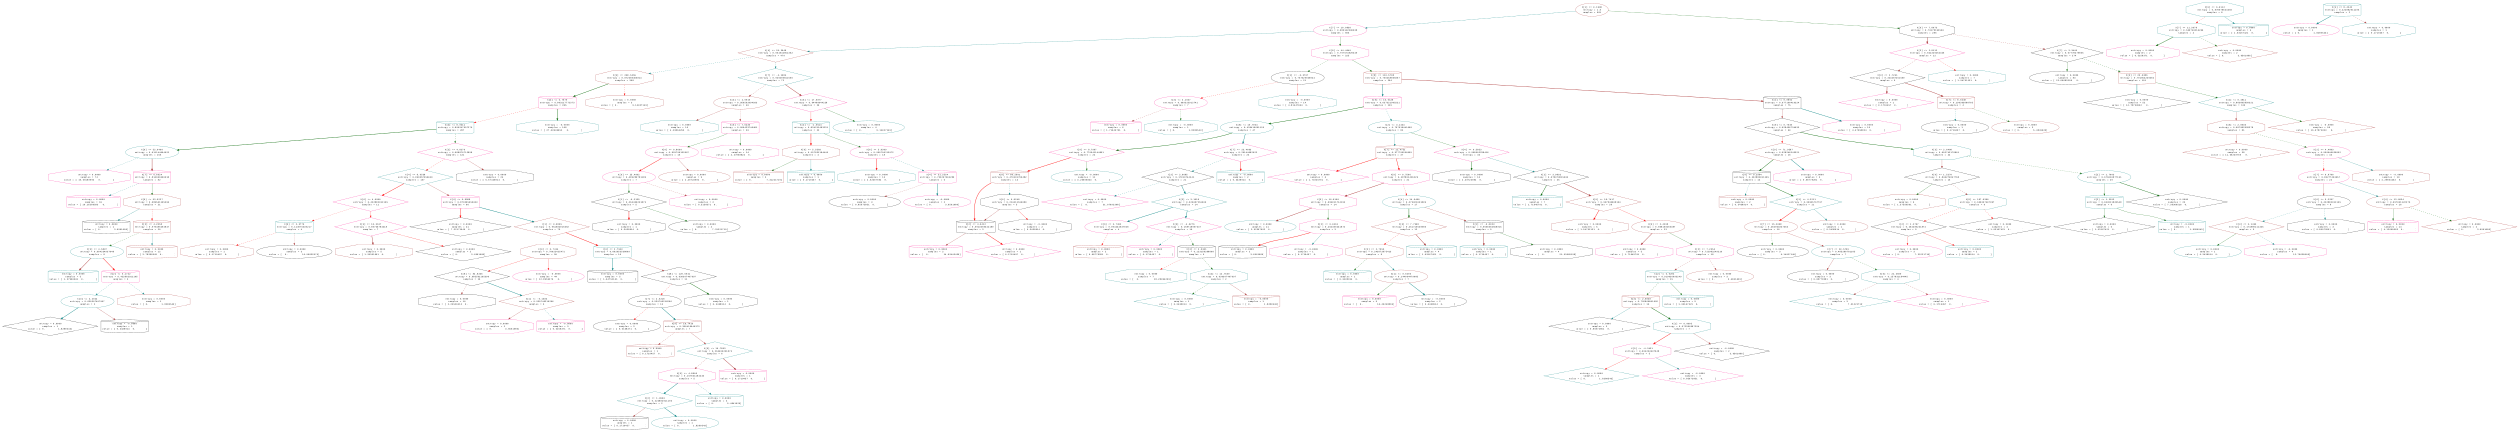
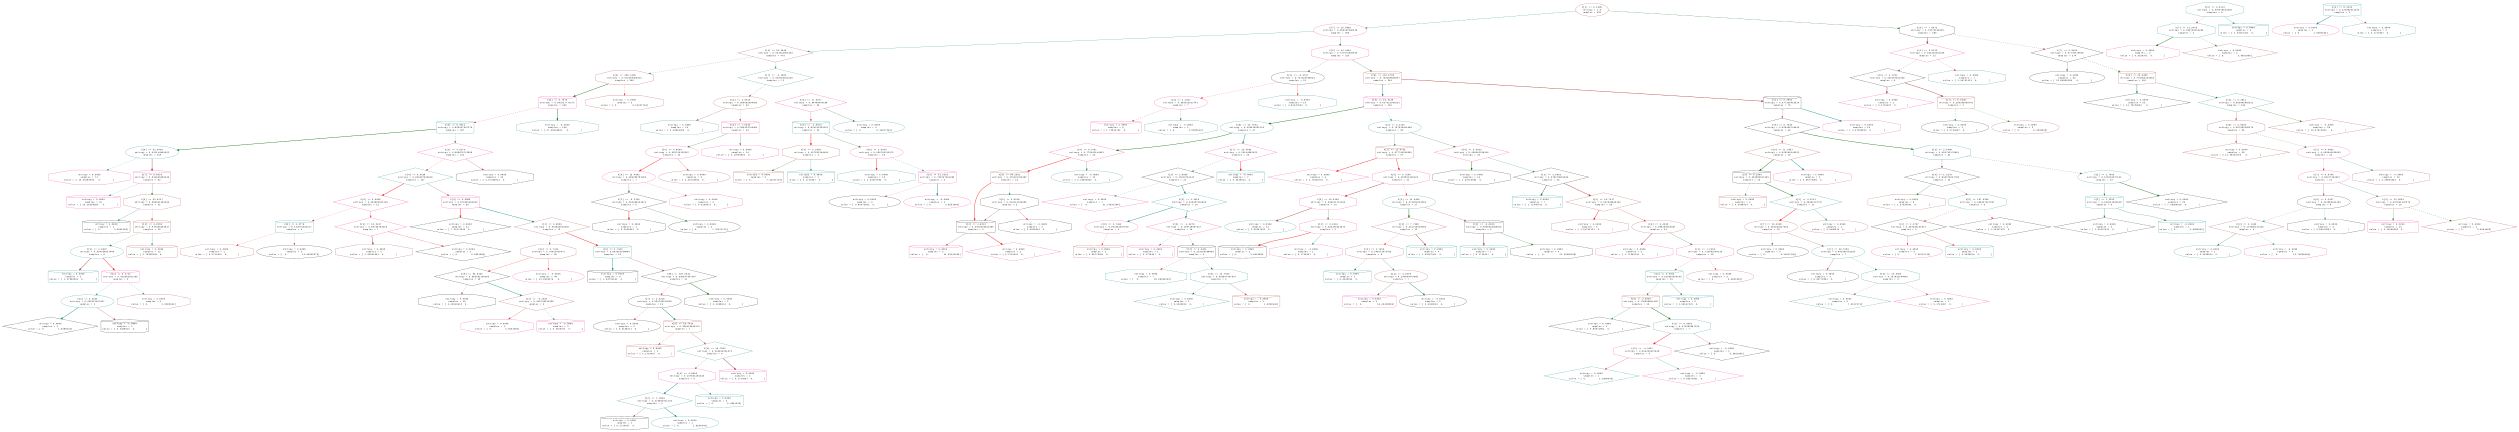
(793, 90) -> none
